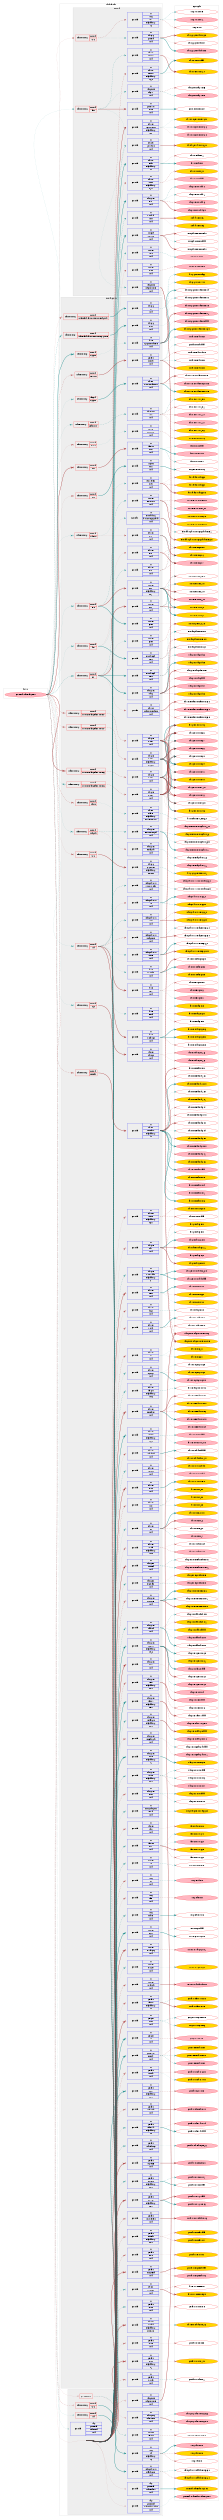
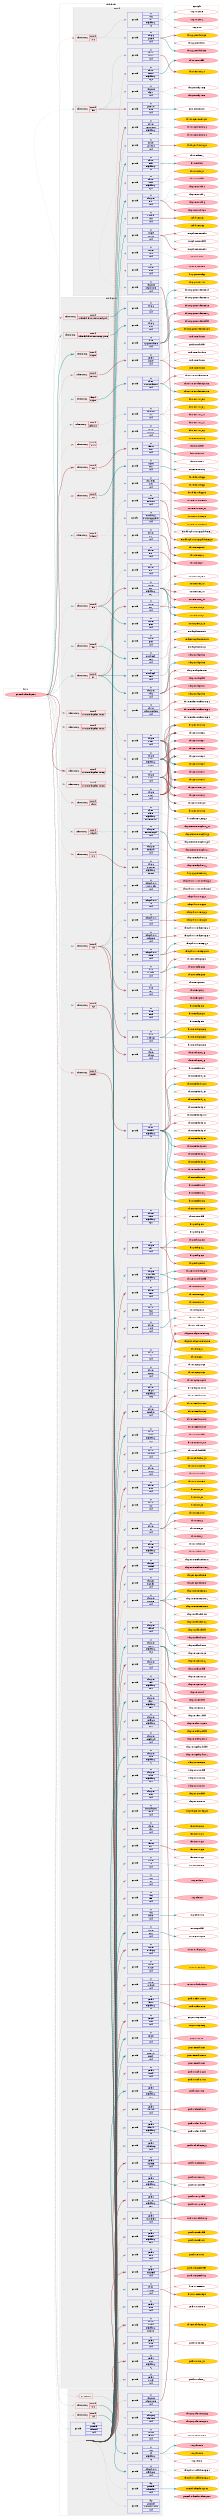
(197, 61) -> (197, 61)
(197, 407) -> (197, 407)
(197, 639) -> (197, 639)
(197, 1248) -> (197, 1248)
